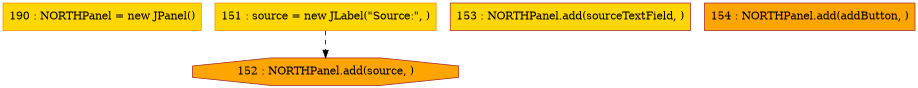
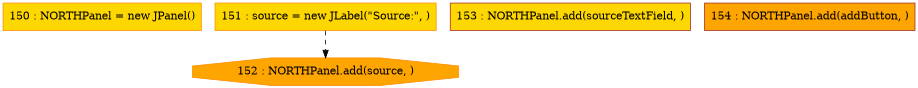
(102, 17) -> (102, 17)
(326, 72) -> (326, 72)
